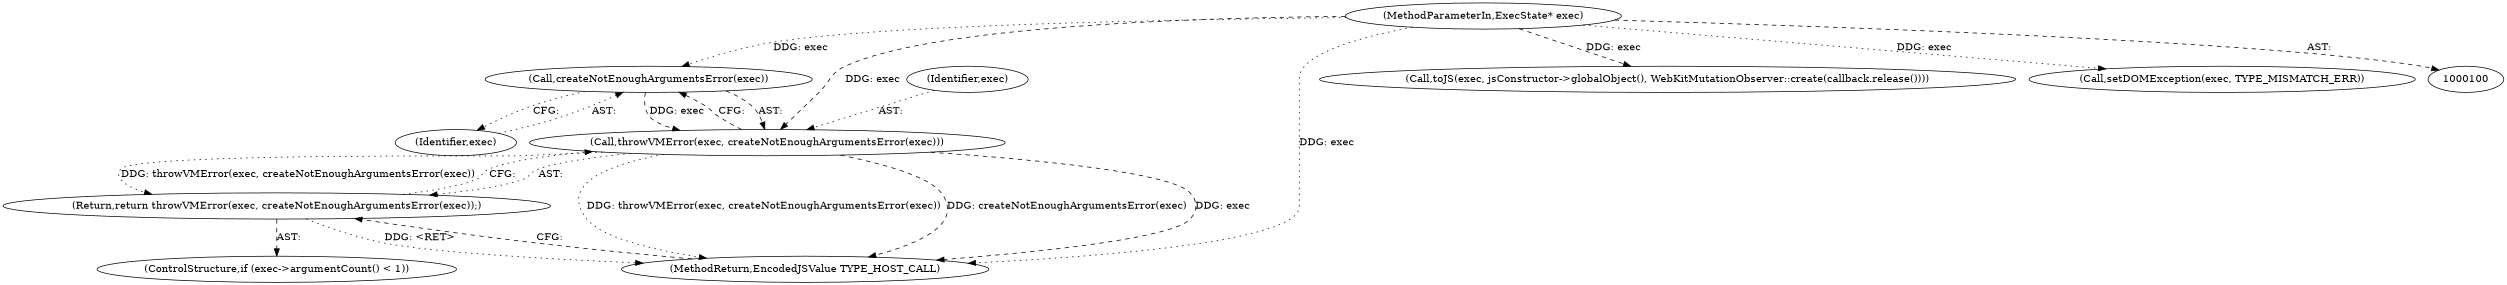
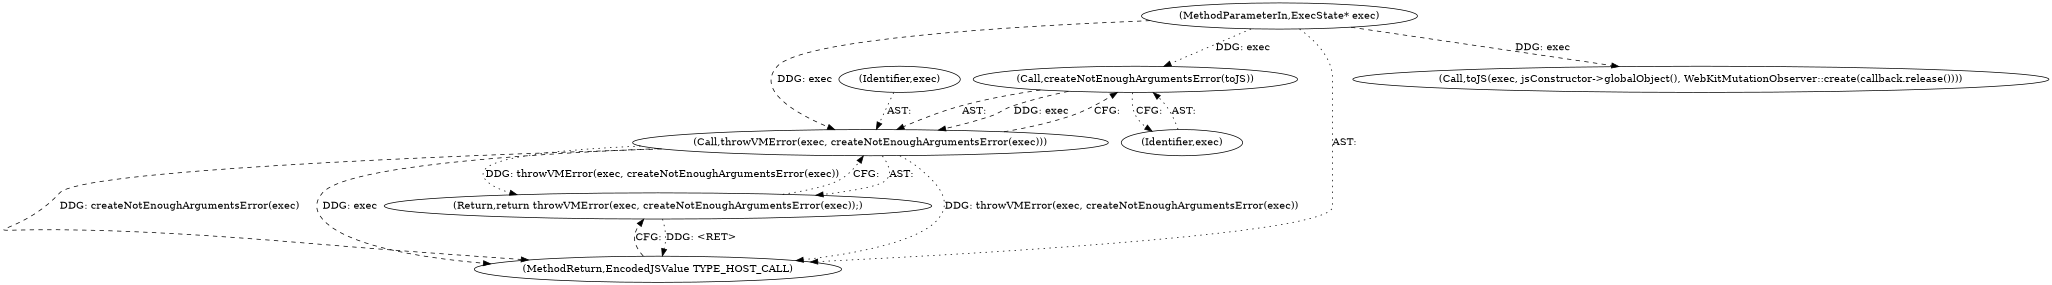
(649, 79) -> (1135, 79)
(2222, 79) -> none
(2466, 79) -> none
(1327, 143) -> (1346, 143)
(277, 269) -> none
